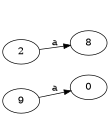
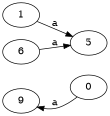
none -> (21, 15)
(89, 43) -> (89, 43)
(21, 52) -> (21, 52)
(52, 95) -> (62, 106)
